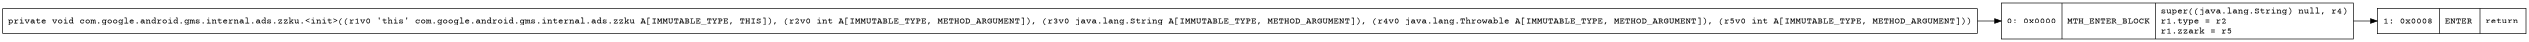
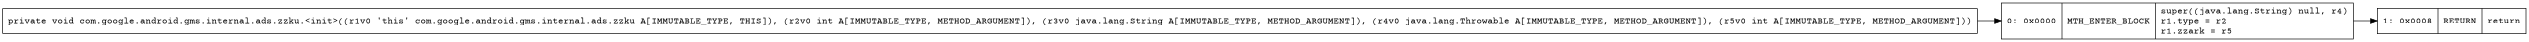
(2459, 21) -> (2460, 21)
